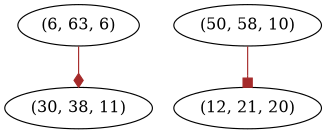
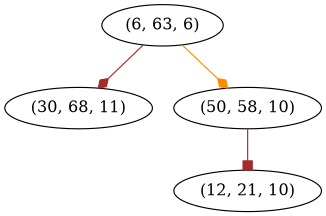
none -> (200, 62)
(79, 108) -> (79, 108)
(248, 108) -> (248, 191)
